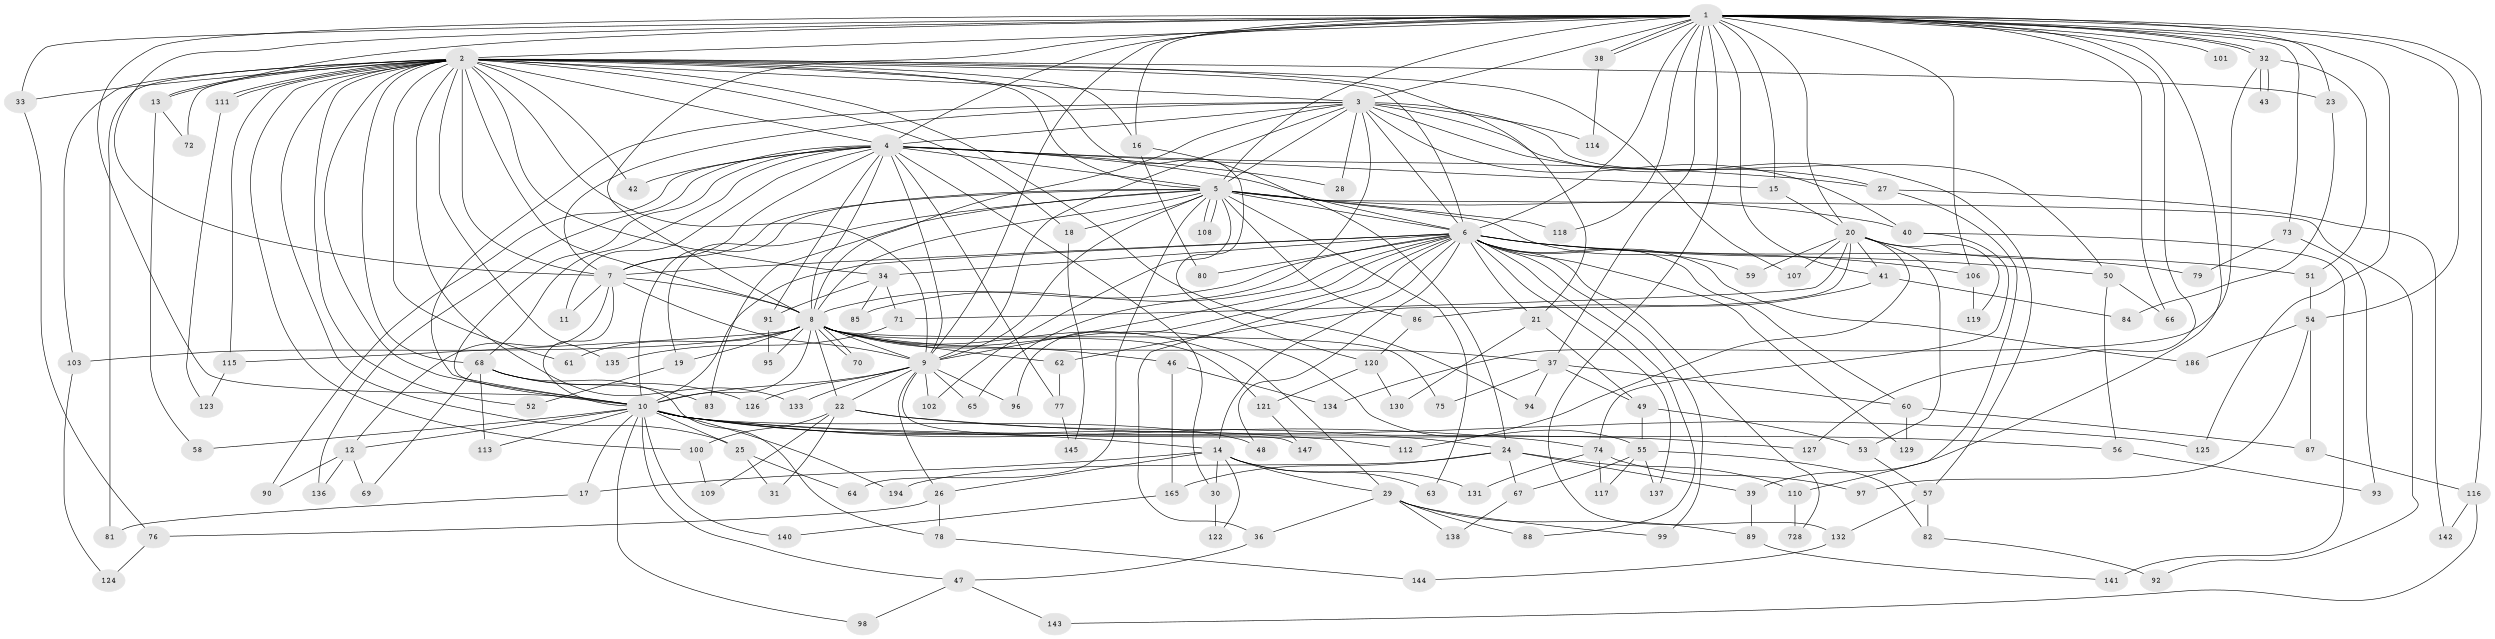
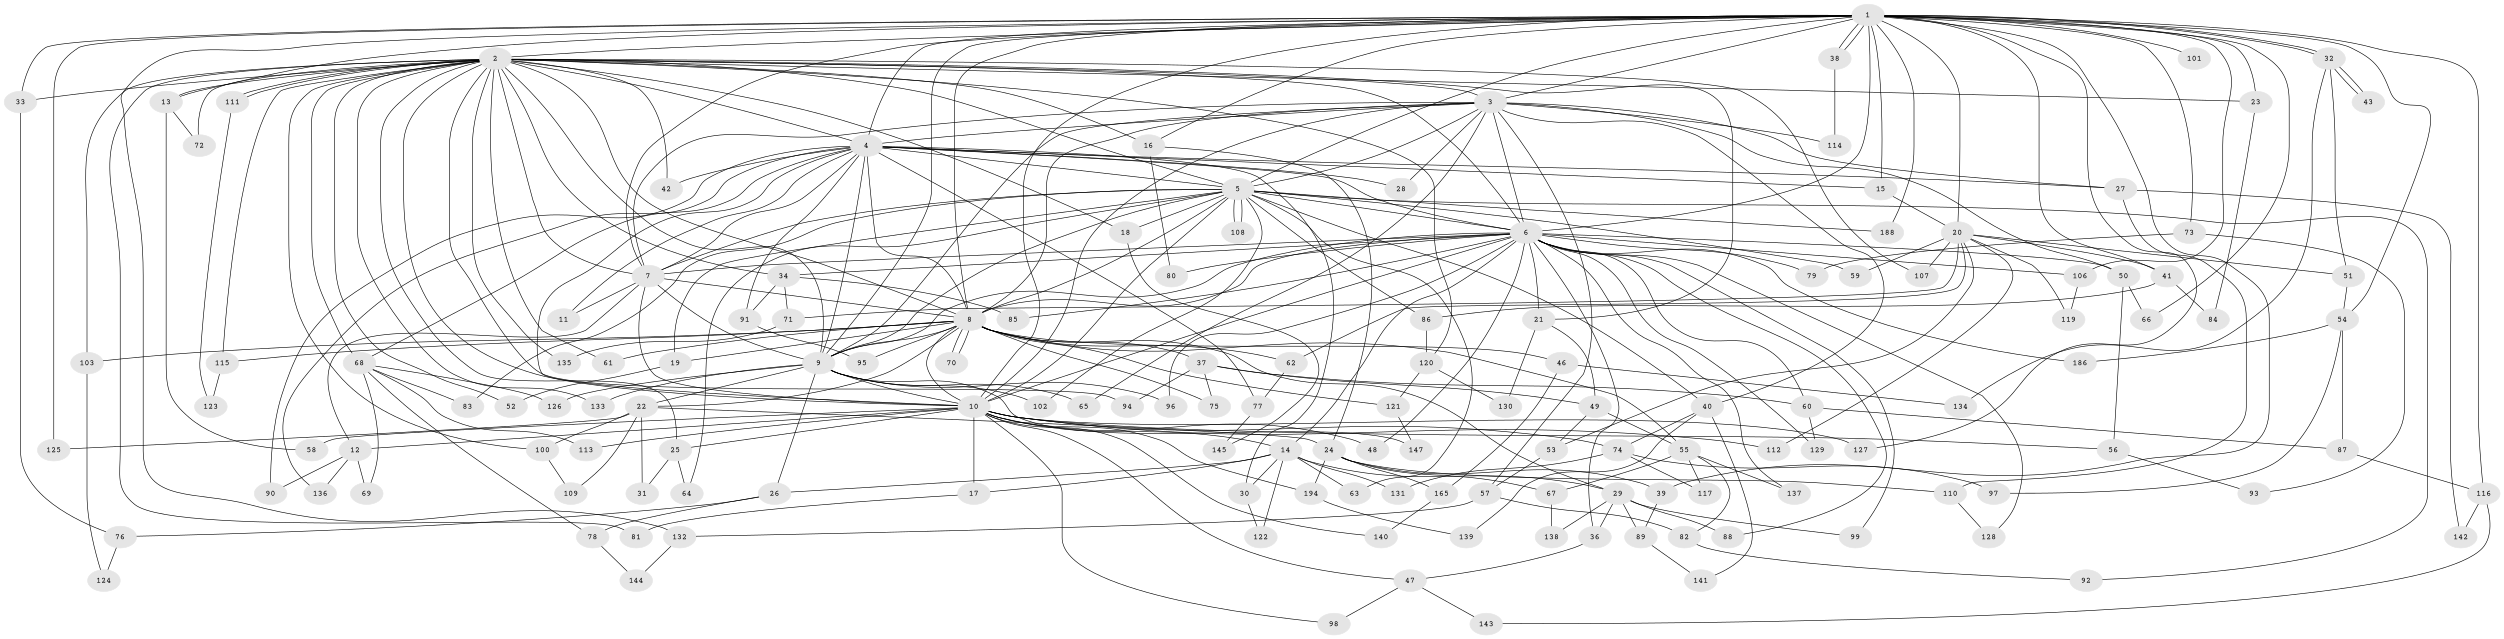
(1669, 193) -> none
(1560, 233) -> (1887, 233)
none -> (1466, 537)
(1795, 537) -> (1989, 537)
